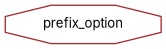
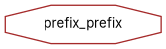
(83, 24) -> (83, 24)
